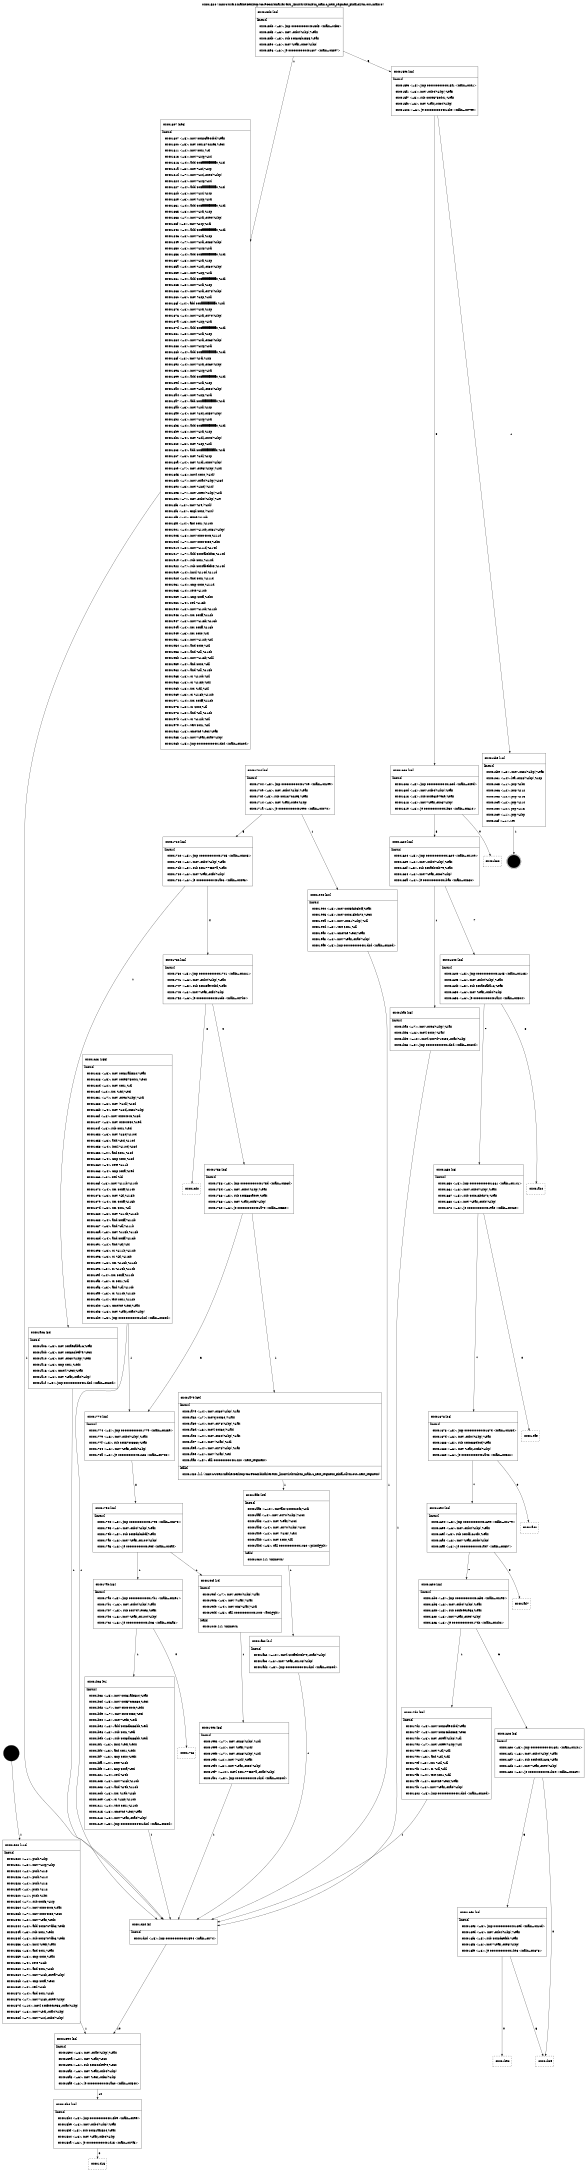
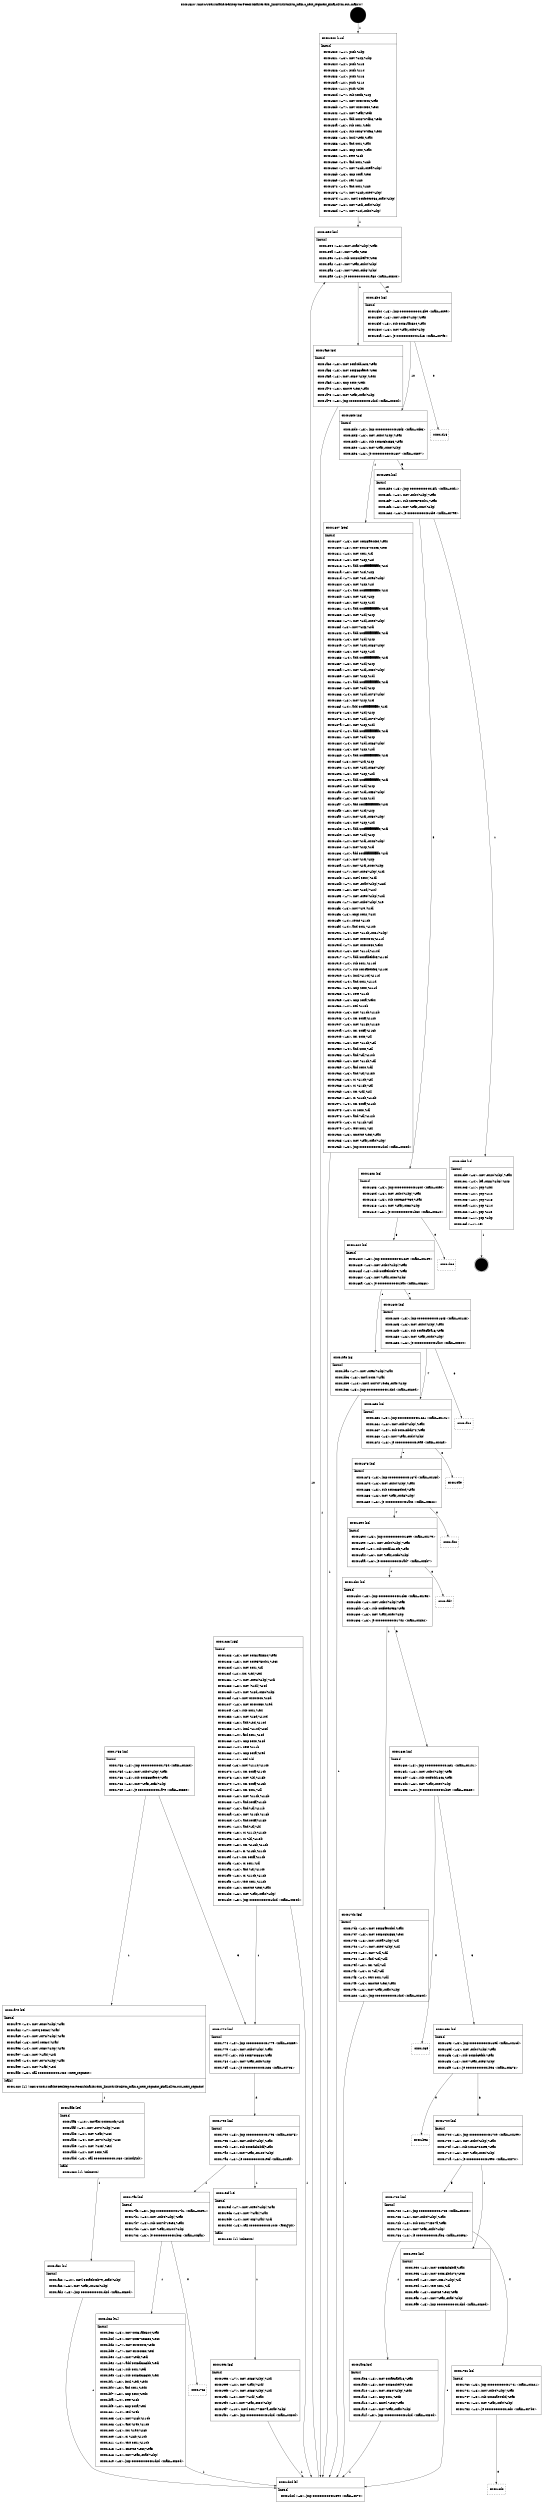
none -> (358, 376)
none -> (410, 376)
(228, 1083) -> none
(526, 2005) -> (478, 2094)
